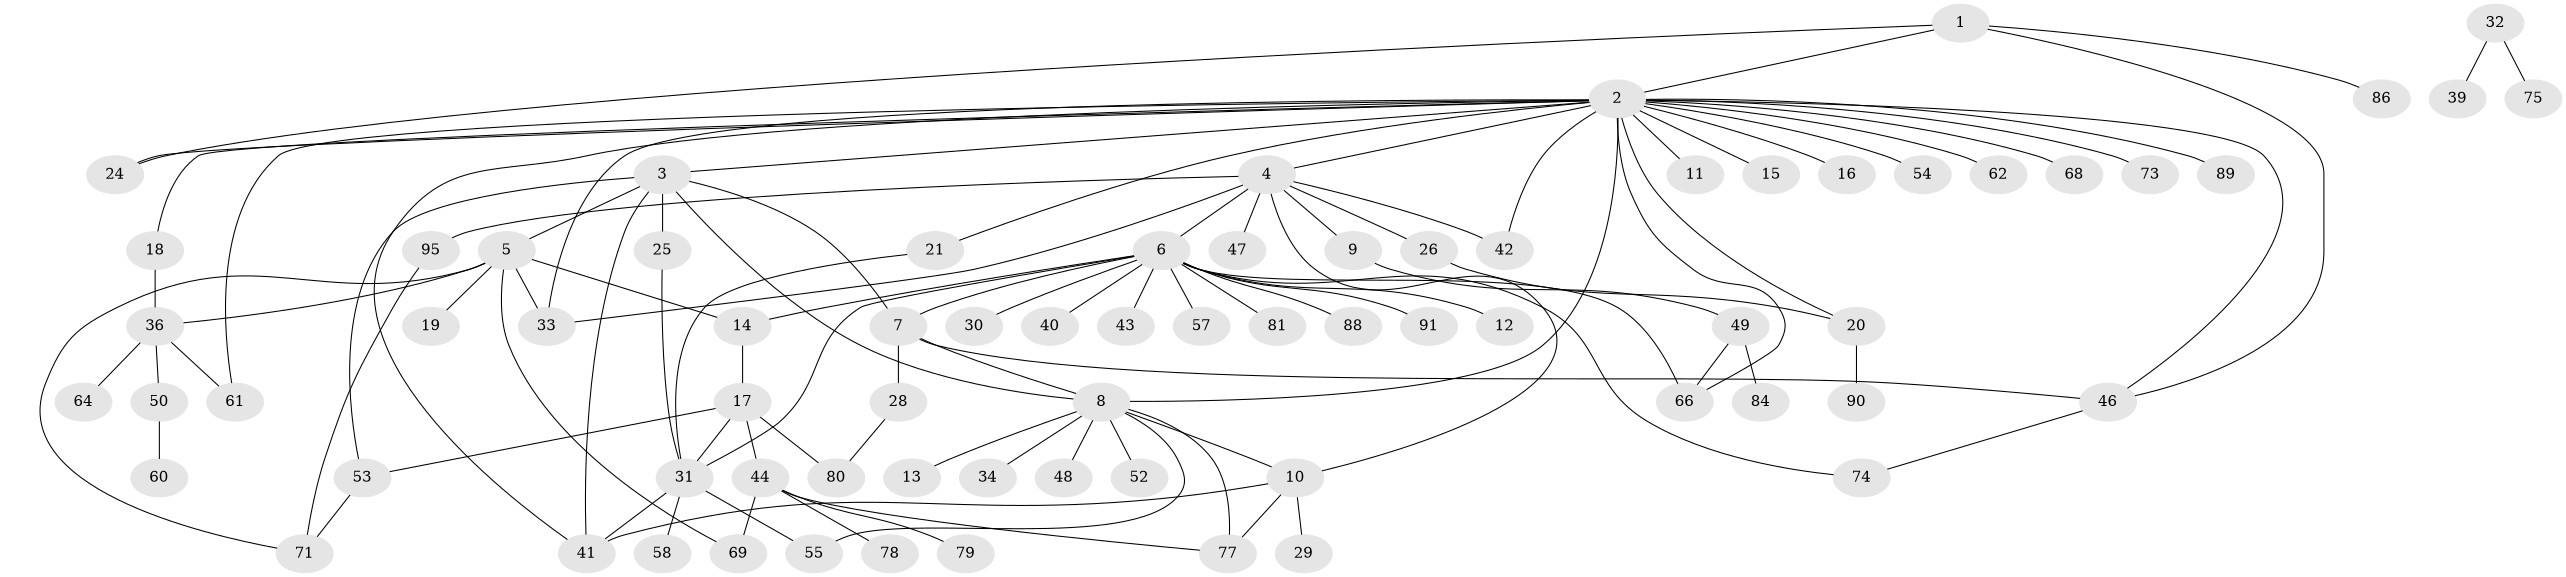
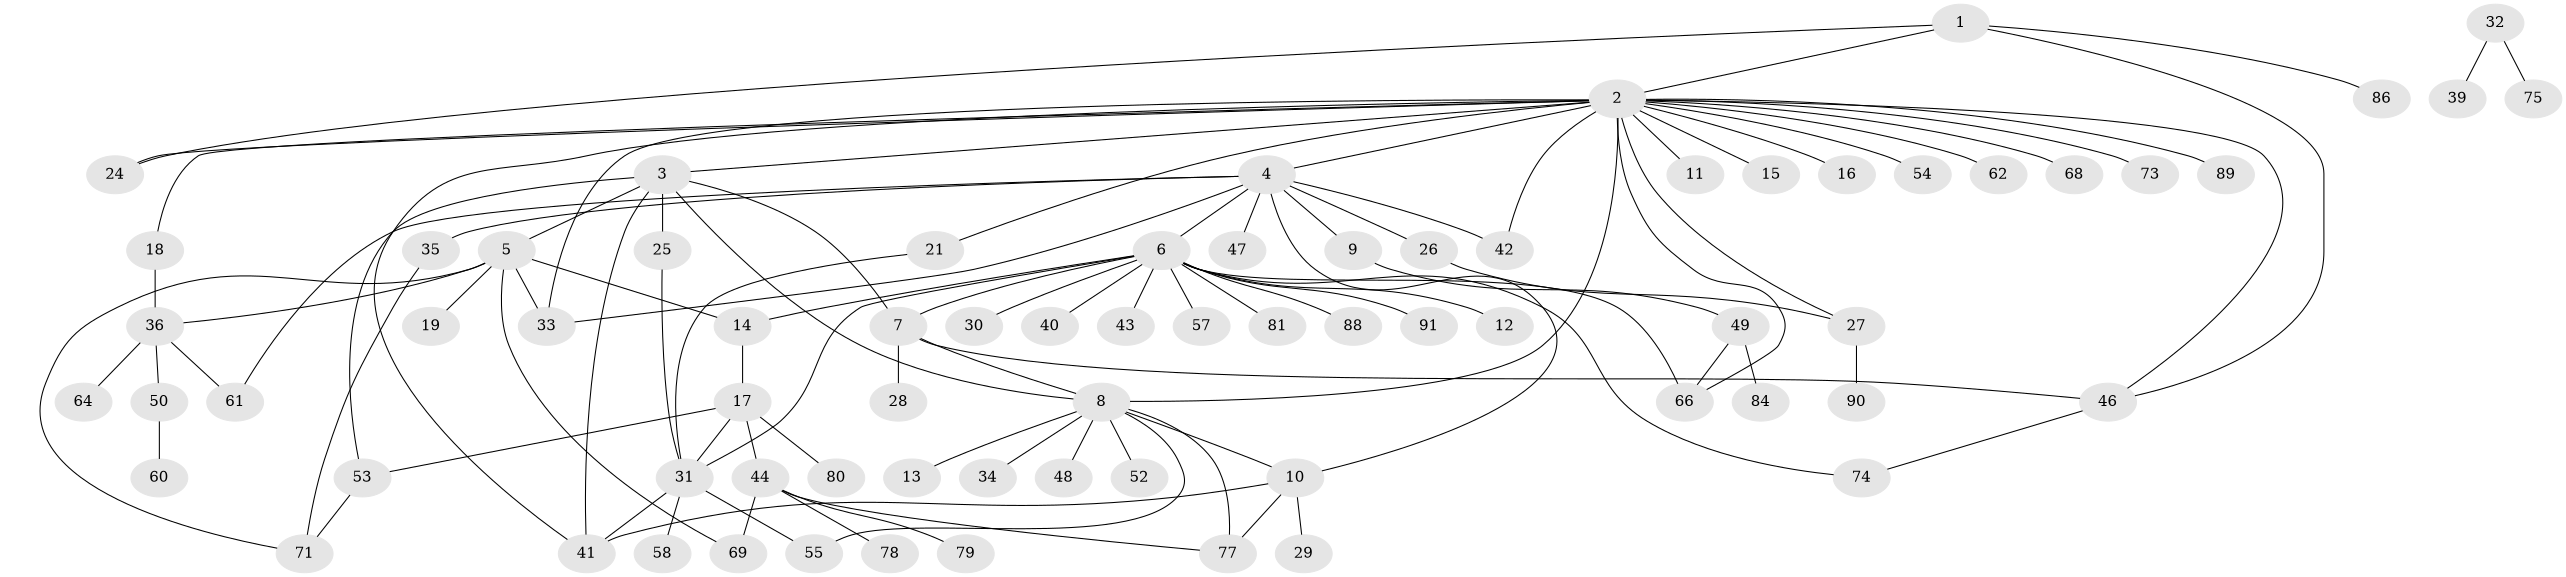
(812, 114) -> (627, 201)
(431, 251) -> (431, 251)
(1856, 326) -> (1856, 326)
(867, 440) -> none
